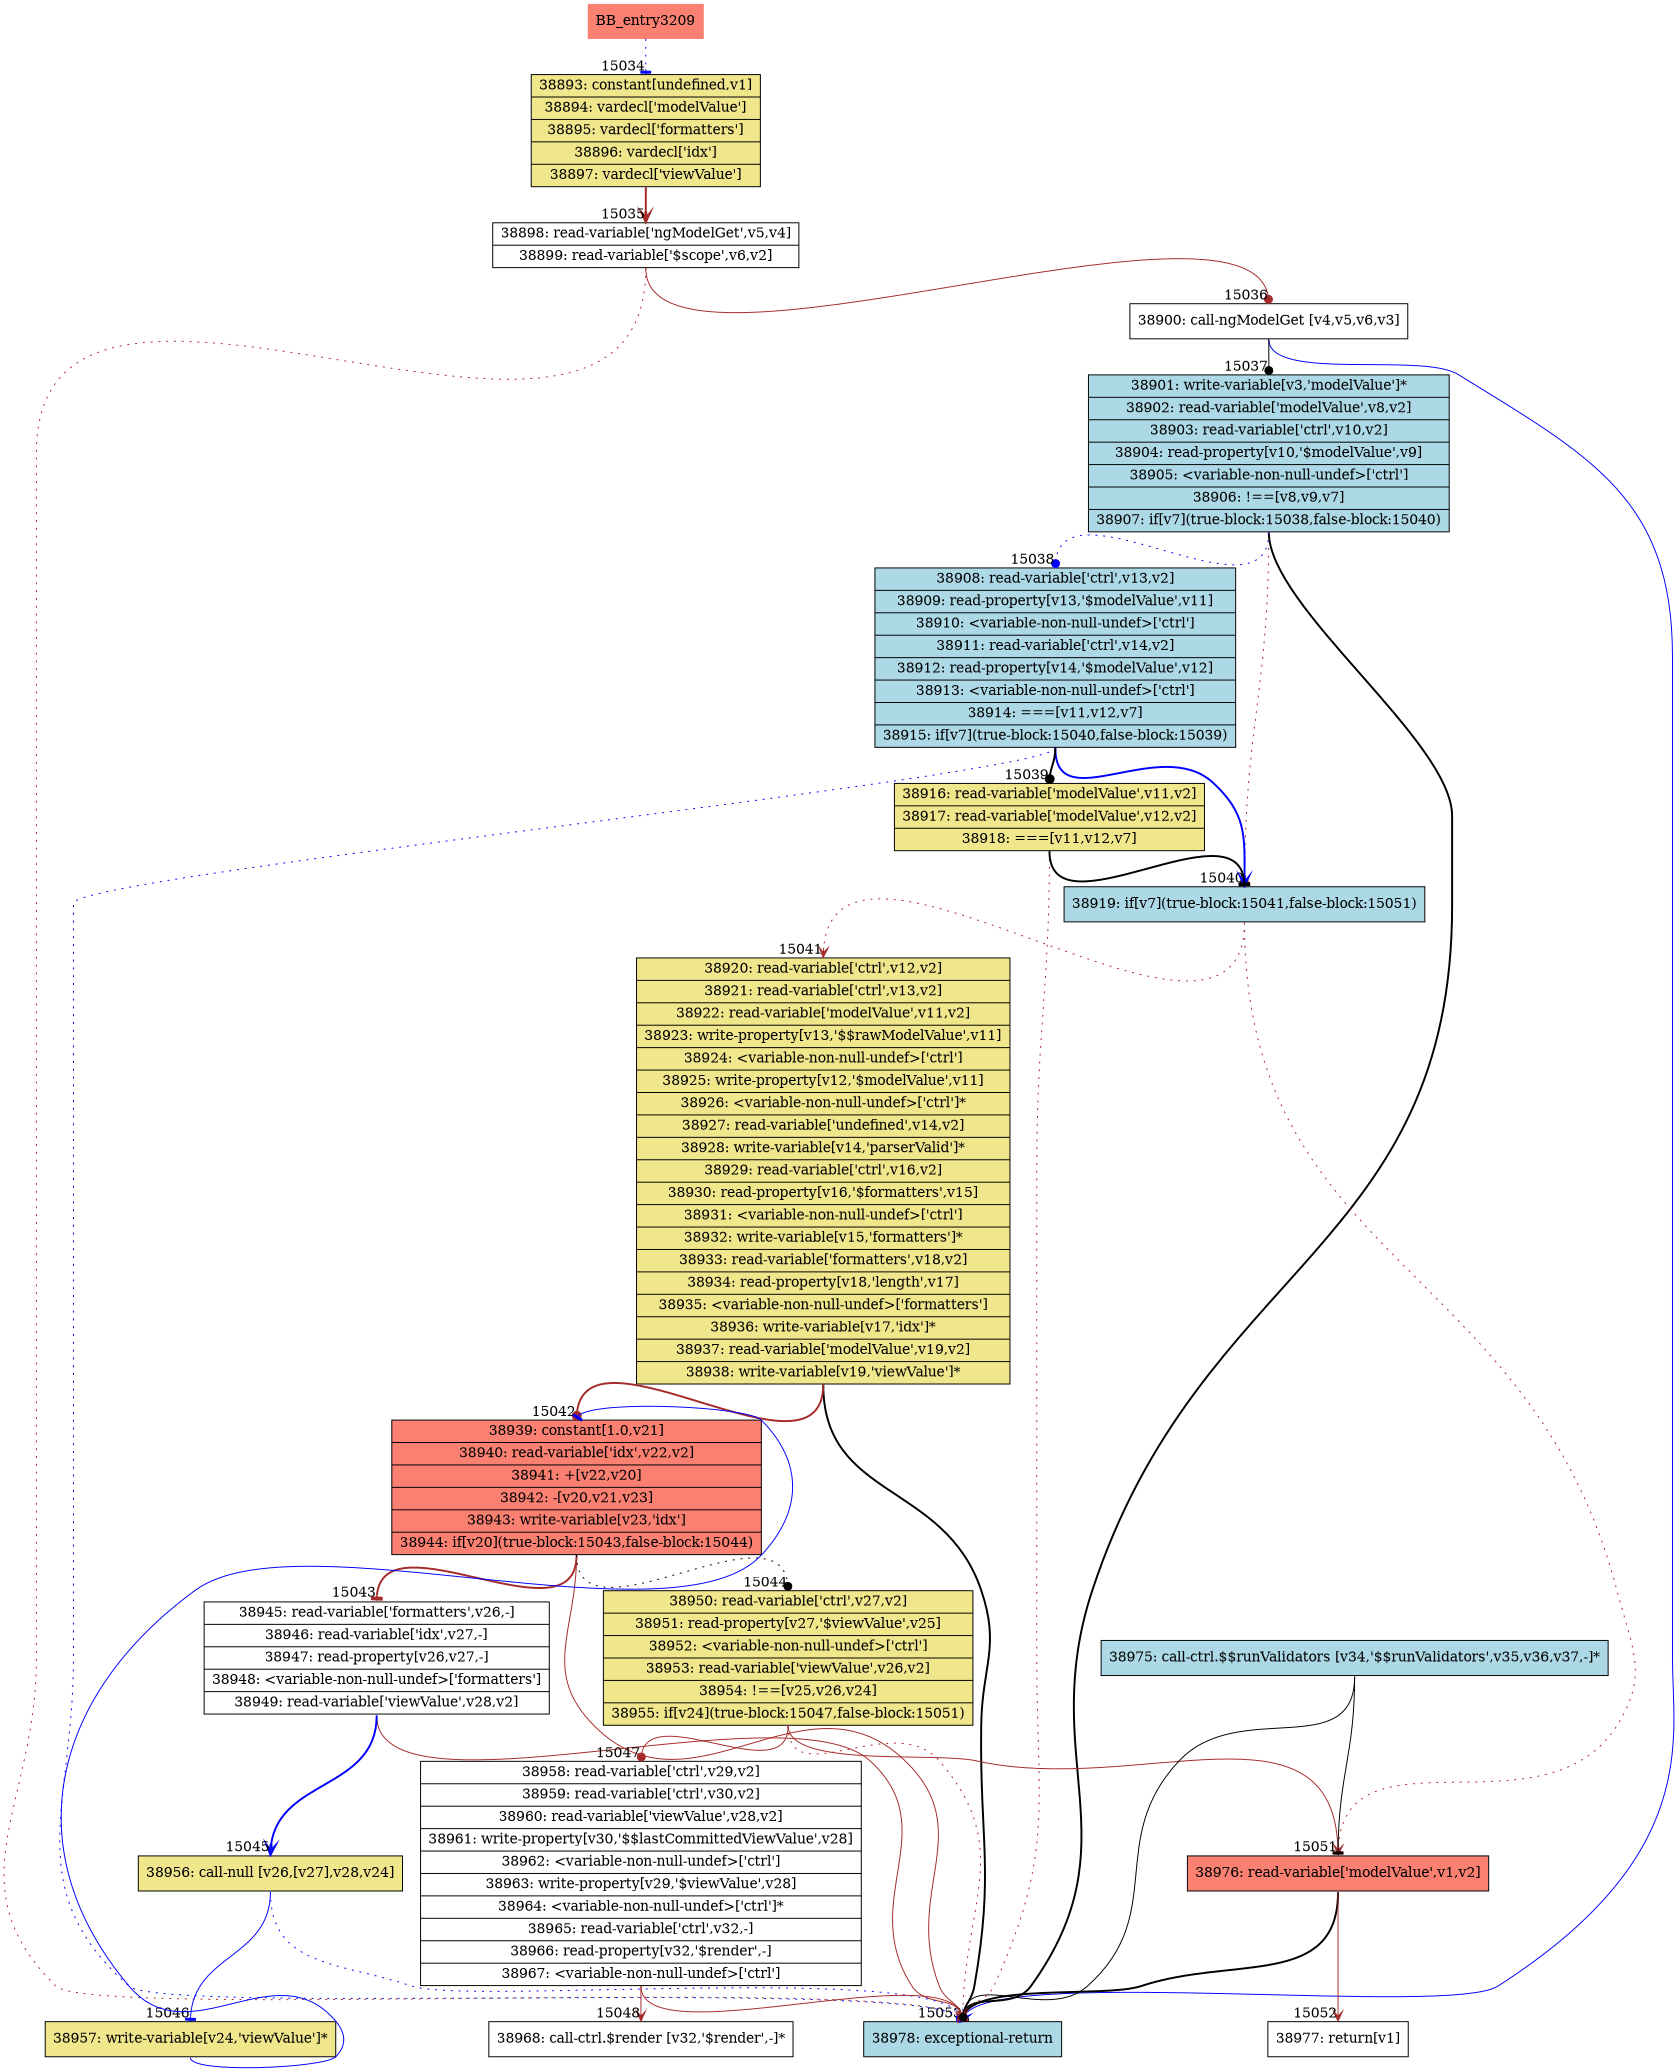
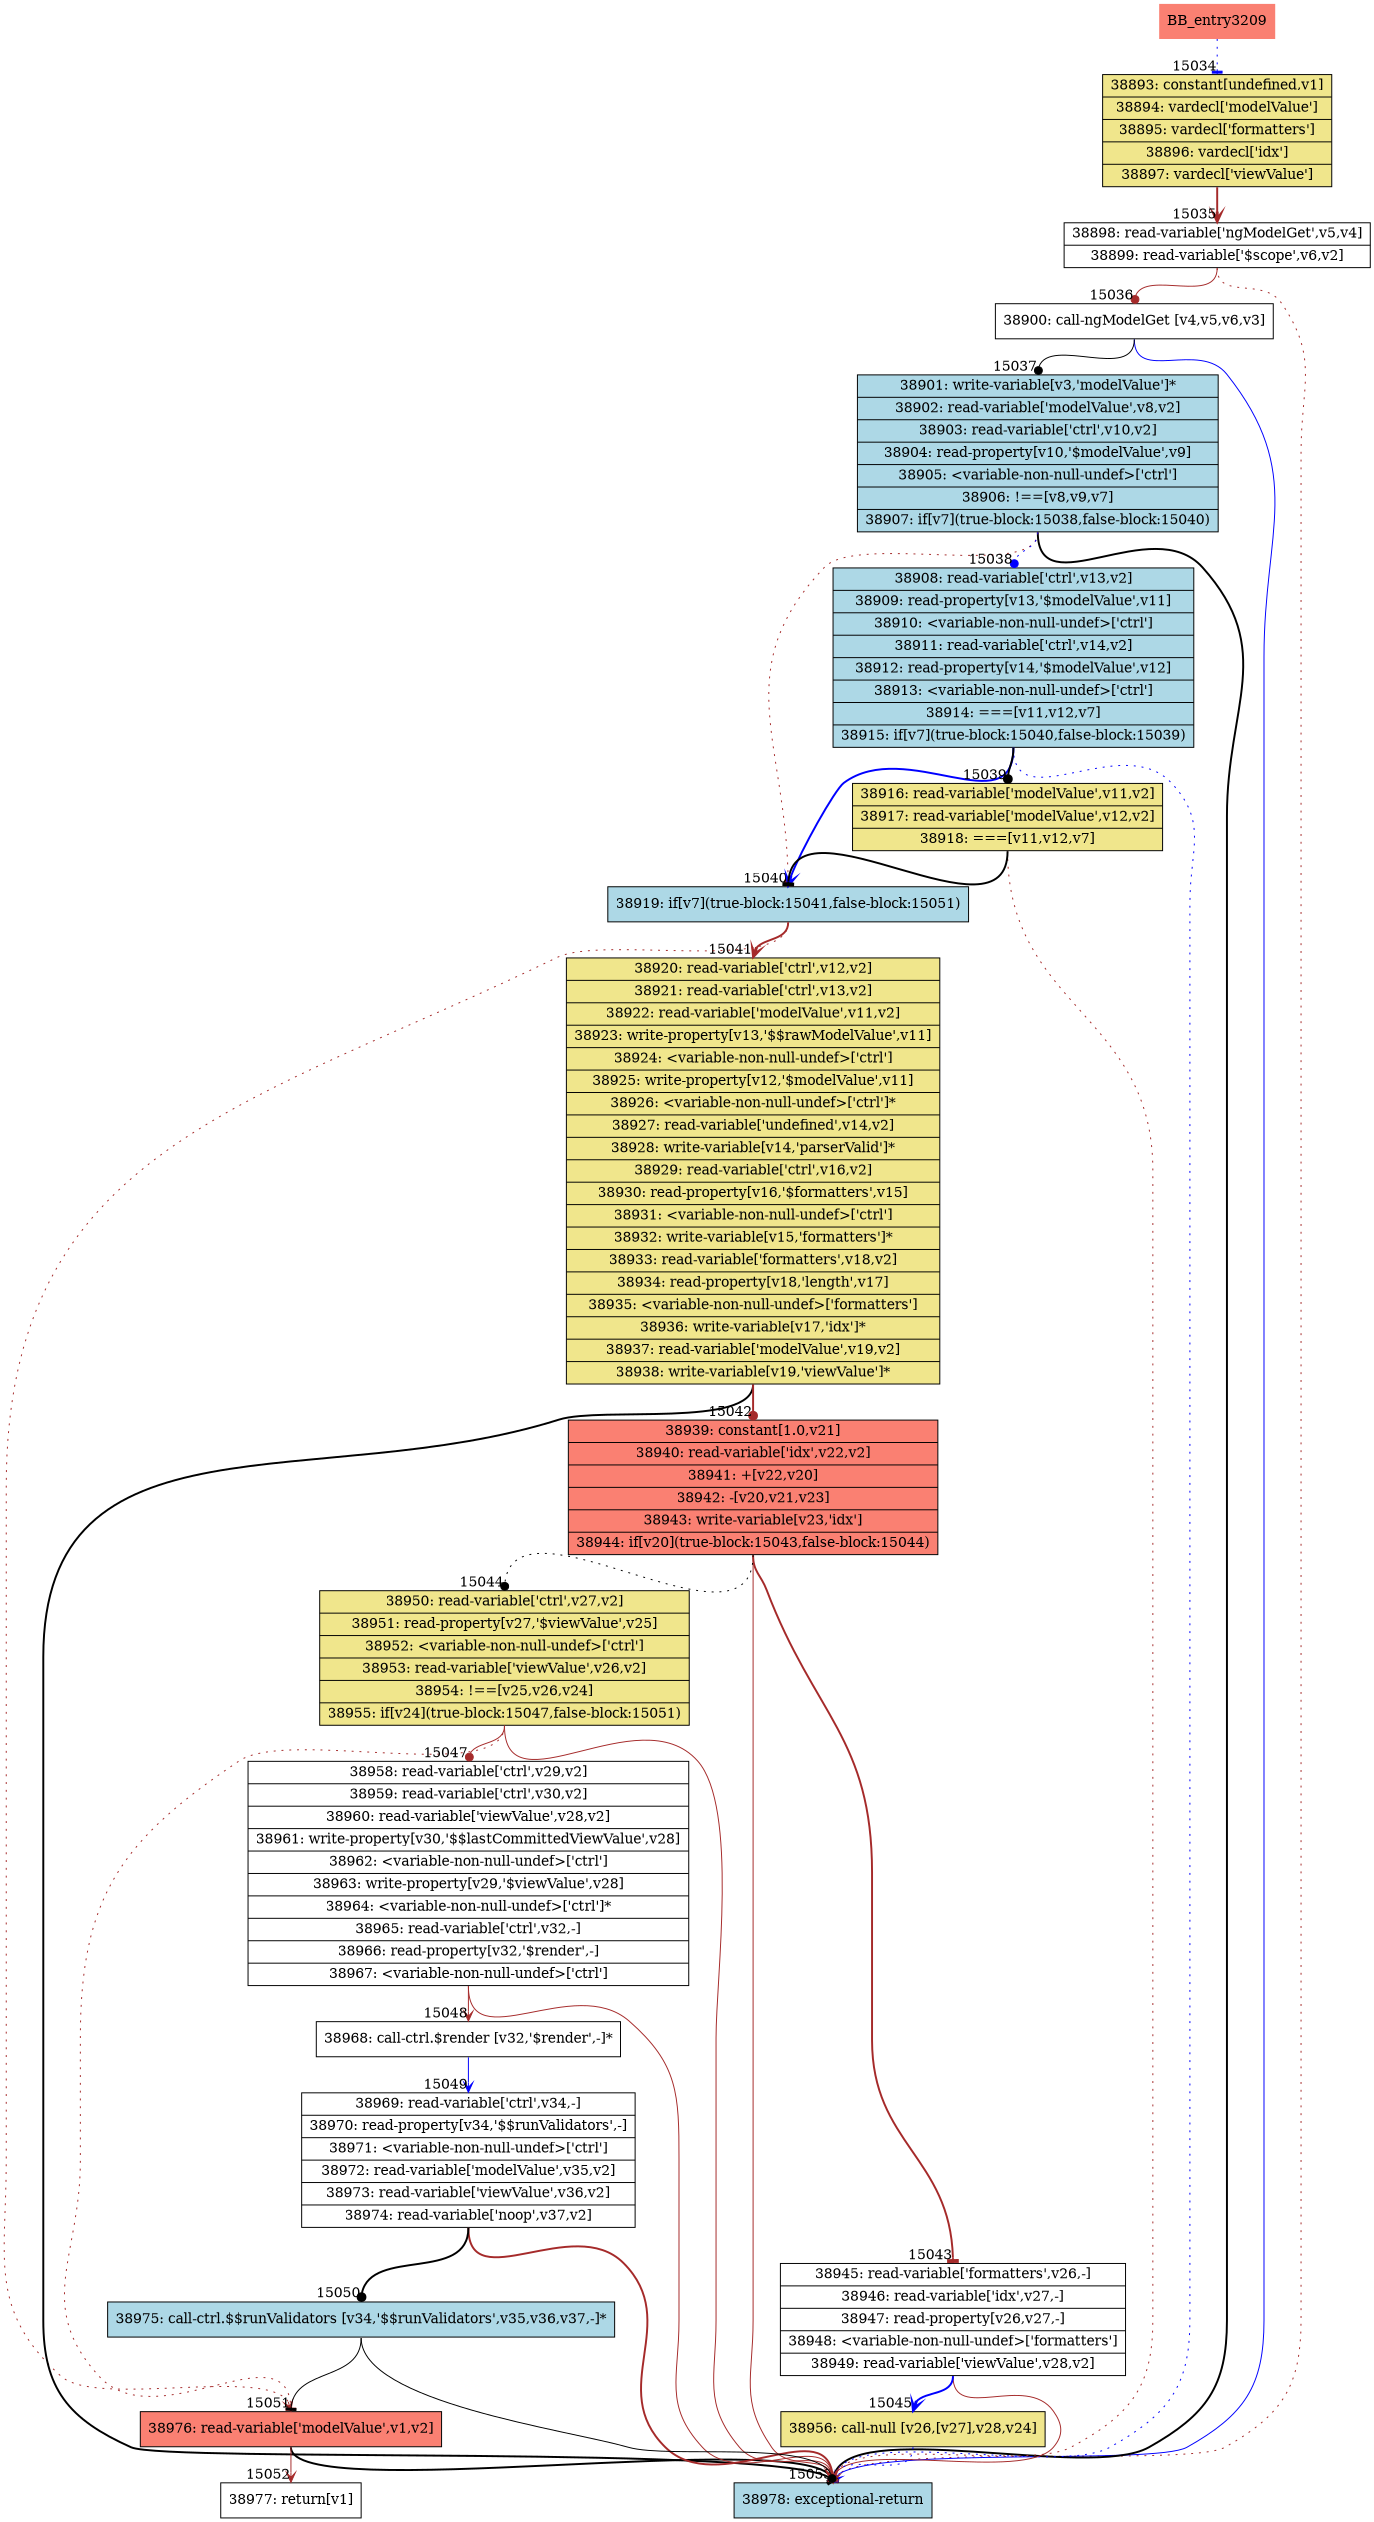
(1038, 942) -> (775, 938)
(1084, 1768) -> (81, 2011)
(964, 1797) -> (716, 2045)
(190, 2039) -> none
none -> (468, 2160)
